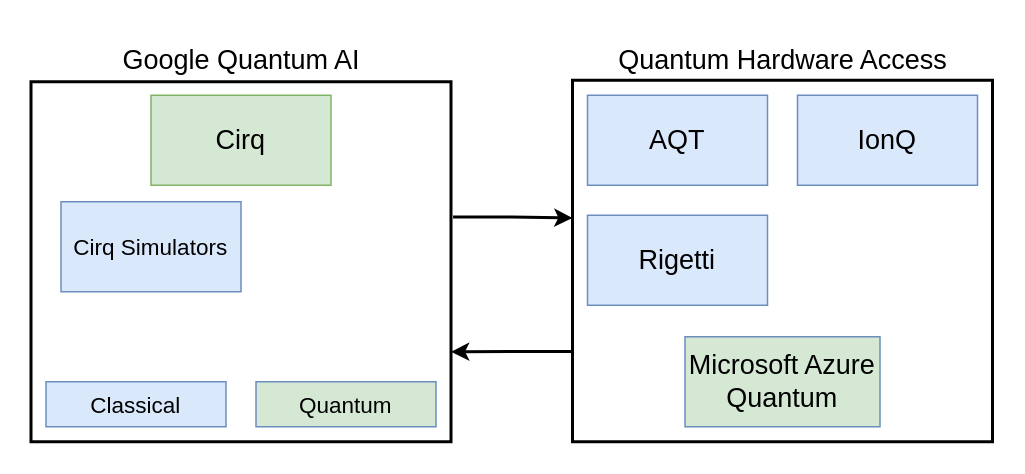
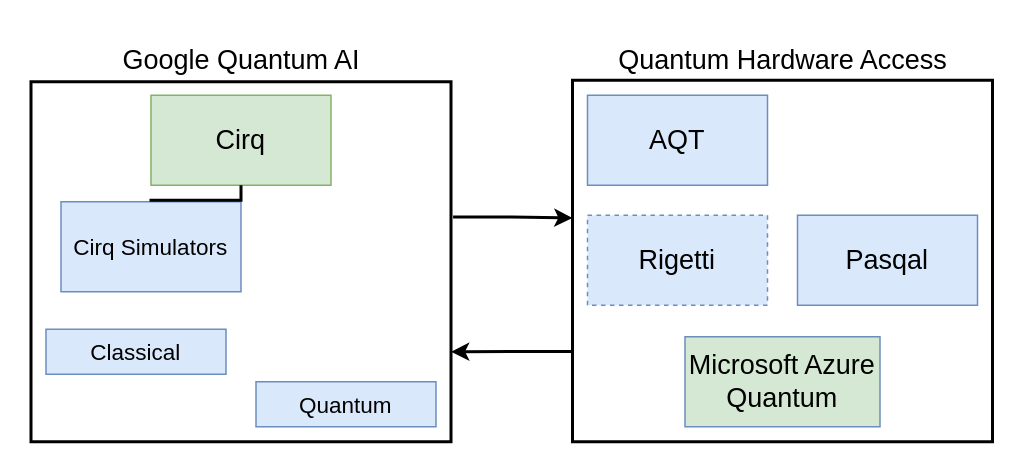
(887, 140) -> none
none -> (203, 200)
(677, 260) -> (677, 260)
none -> (887, 260)
(136, 404) -> (136, 352)
(346, 404) -> (346, 404)
